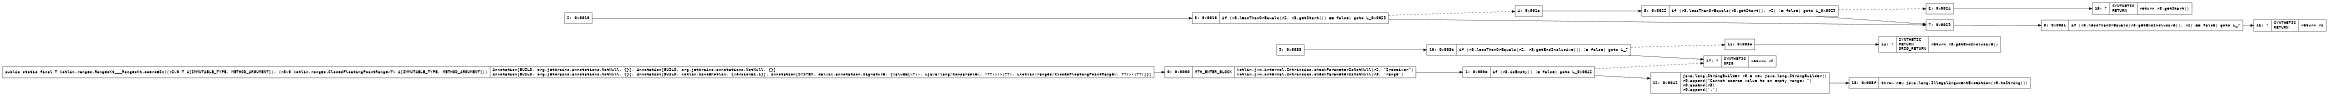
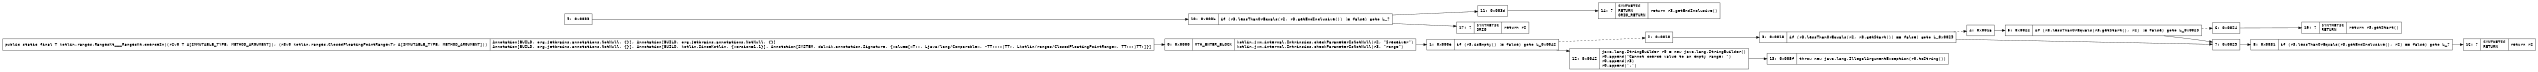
(1676, 46) -> (1434, 13)
(1648, 66) -> (1601, 40)
